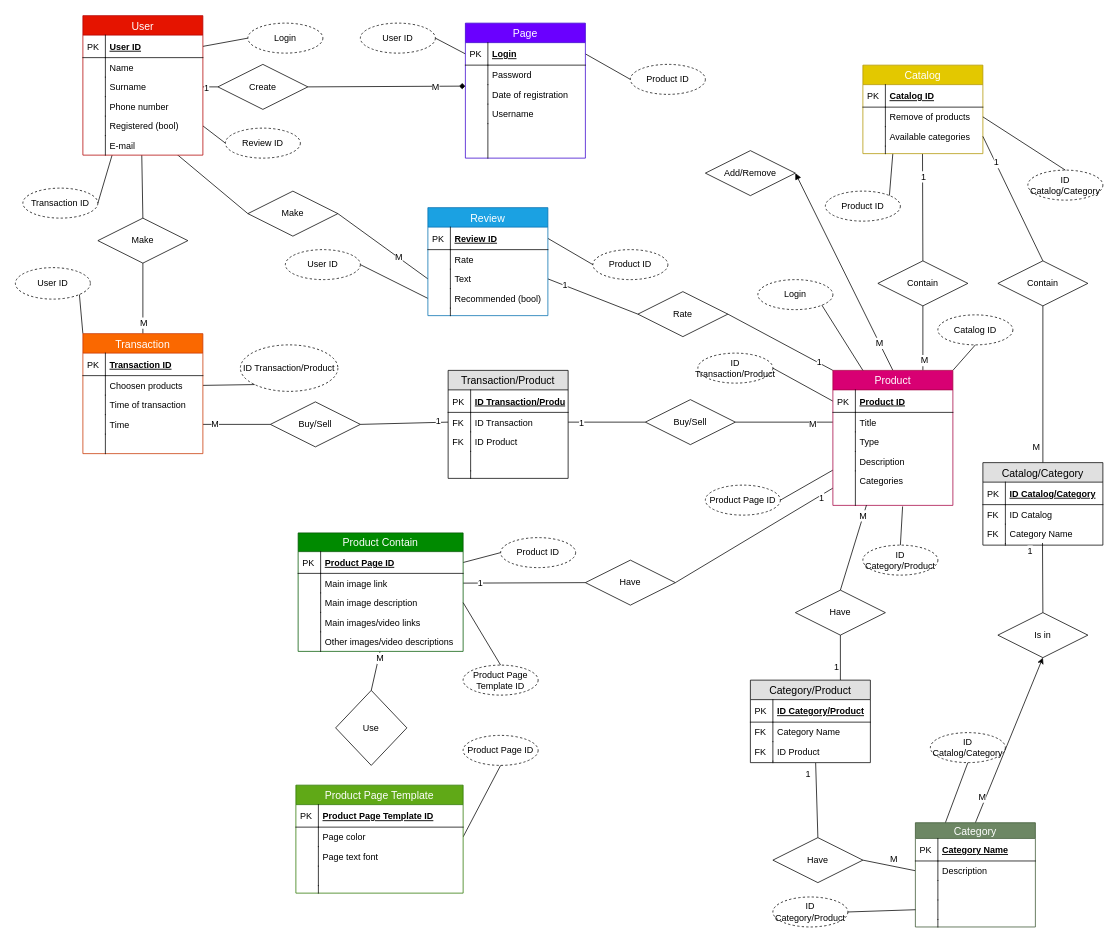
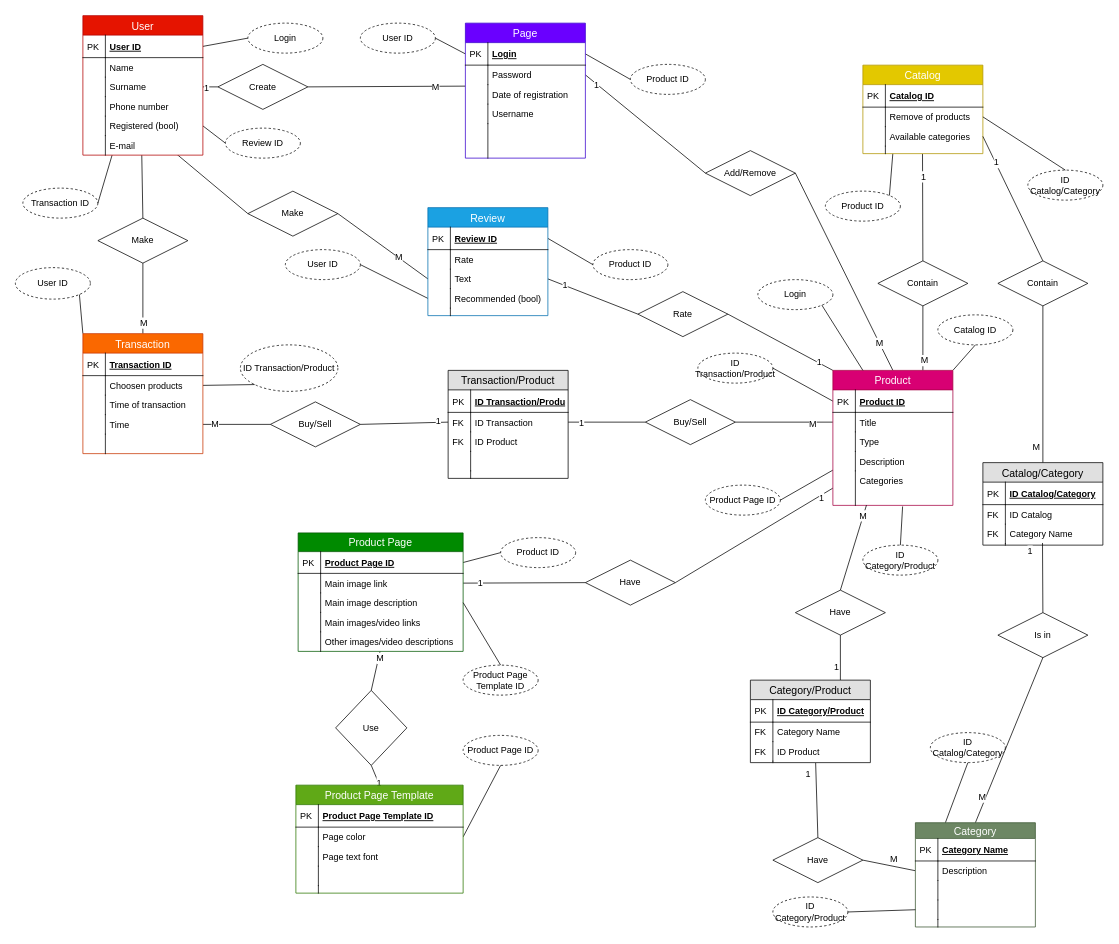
(459, 86) -> (461, 86)
none -> (647, 125)
(799, 179) -> (797, 176)
(380, 543) -> (380, 543)
(1040, 664) -> (1041, 661)
none -> (375, 775)
